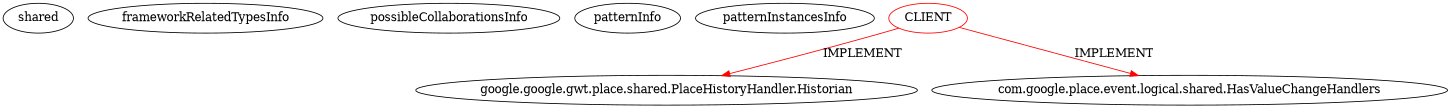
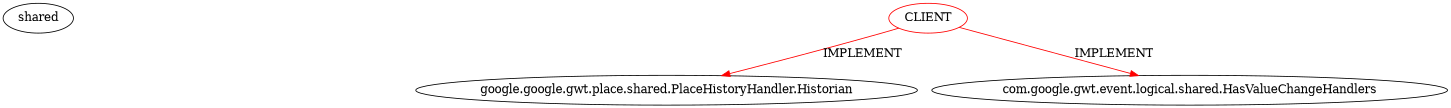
(205, 18) -> none
(449, 18) -> none
(628, 18) -> none
(785, 18) -> none
(1190, 90) -> (1190, 90)
